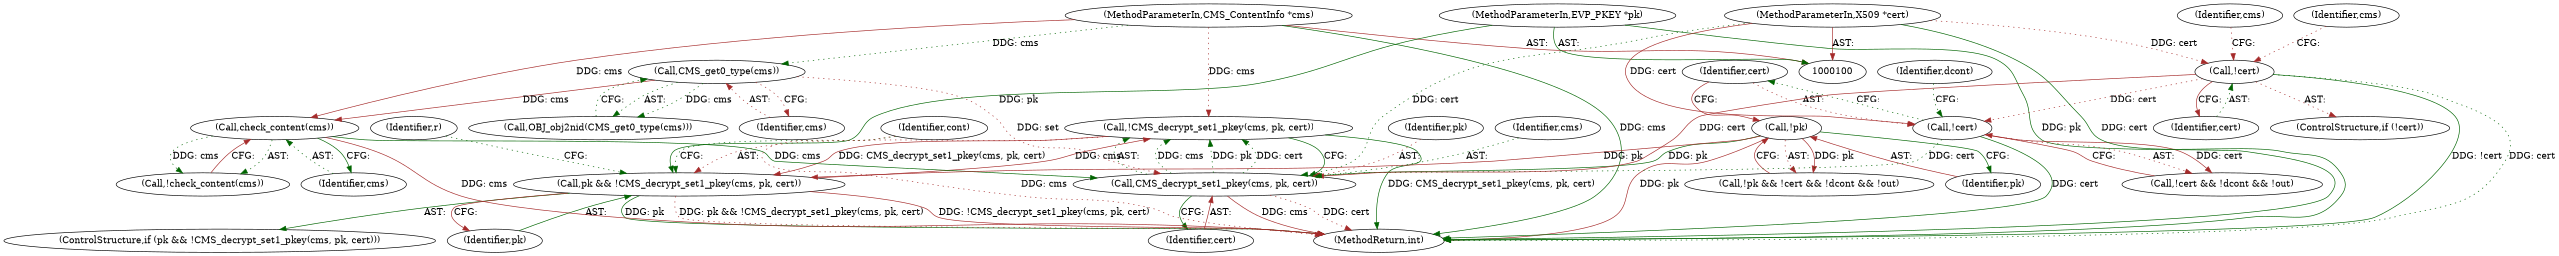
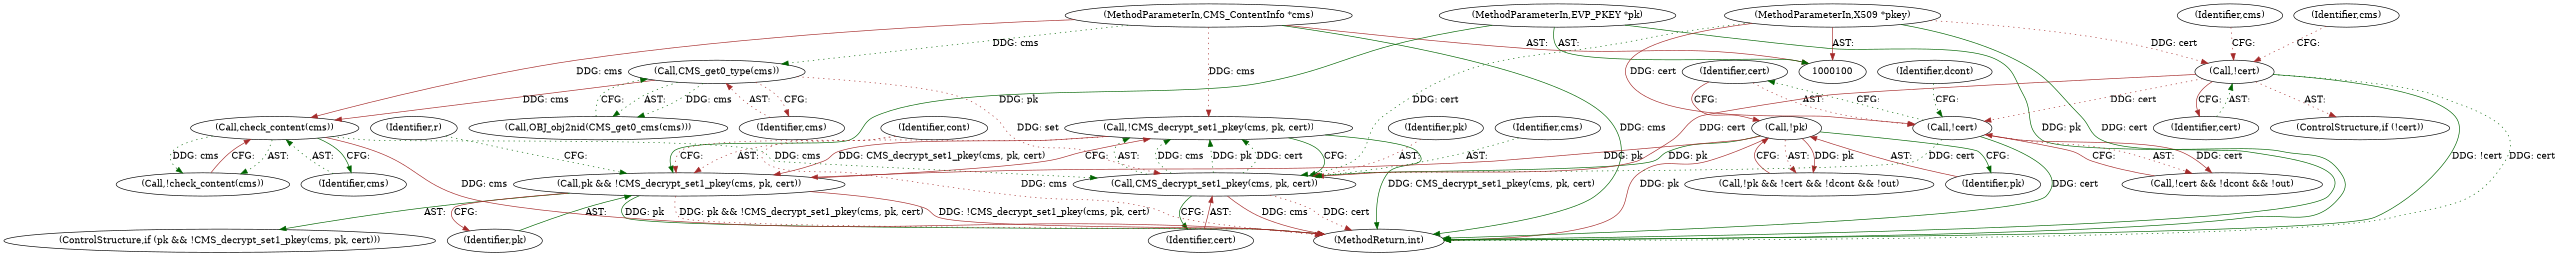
(1833, 16) -> (1833, 16)
(598, 128) -> (598, 128)
(779, 141) -> (779, 141)
(676, 143) -> (676, 143)
(1098, 156) -> (1098, 156)
